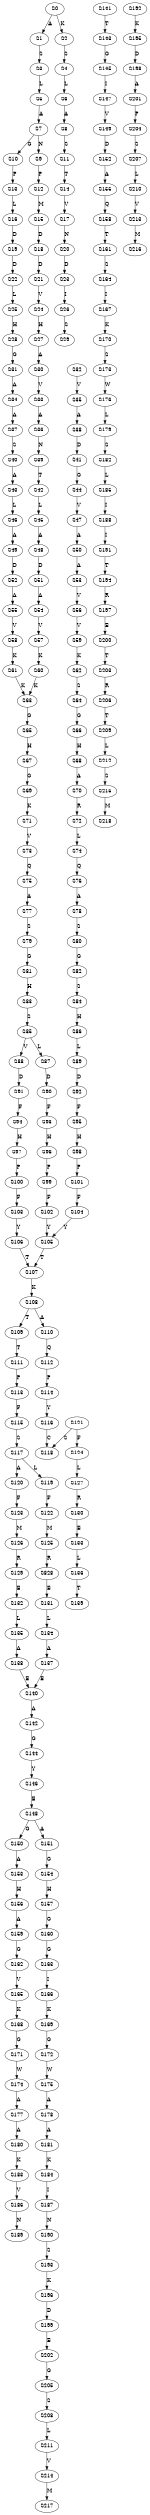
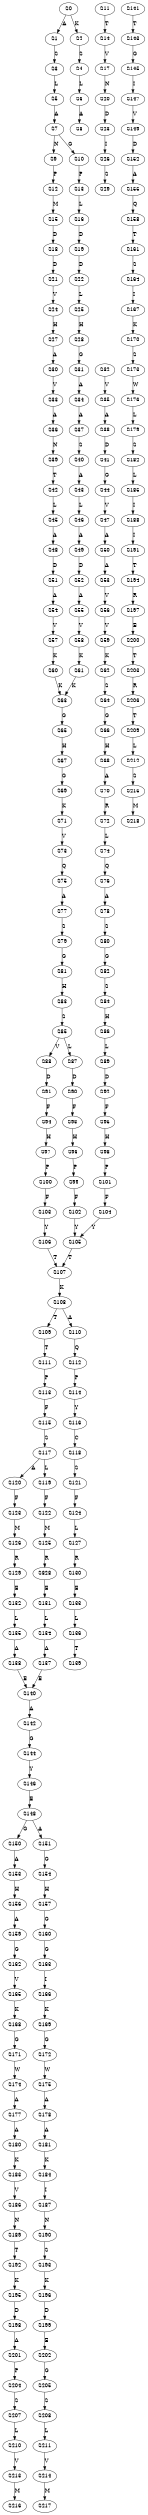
(64, 143) -> none
(63, 1437) -> (75, 1467)
none -> (15, 2249)
